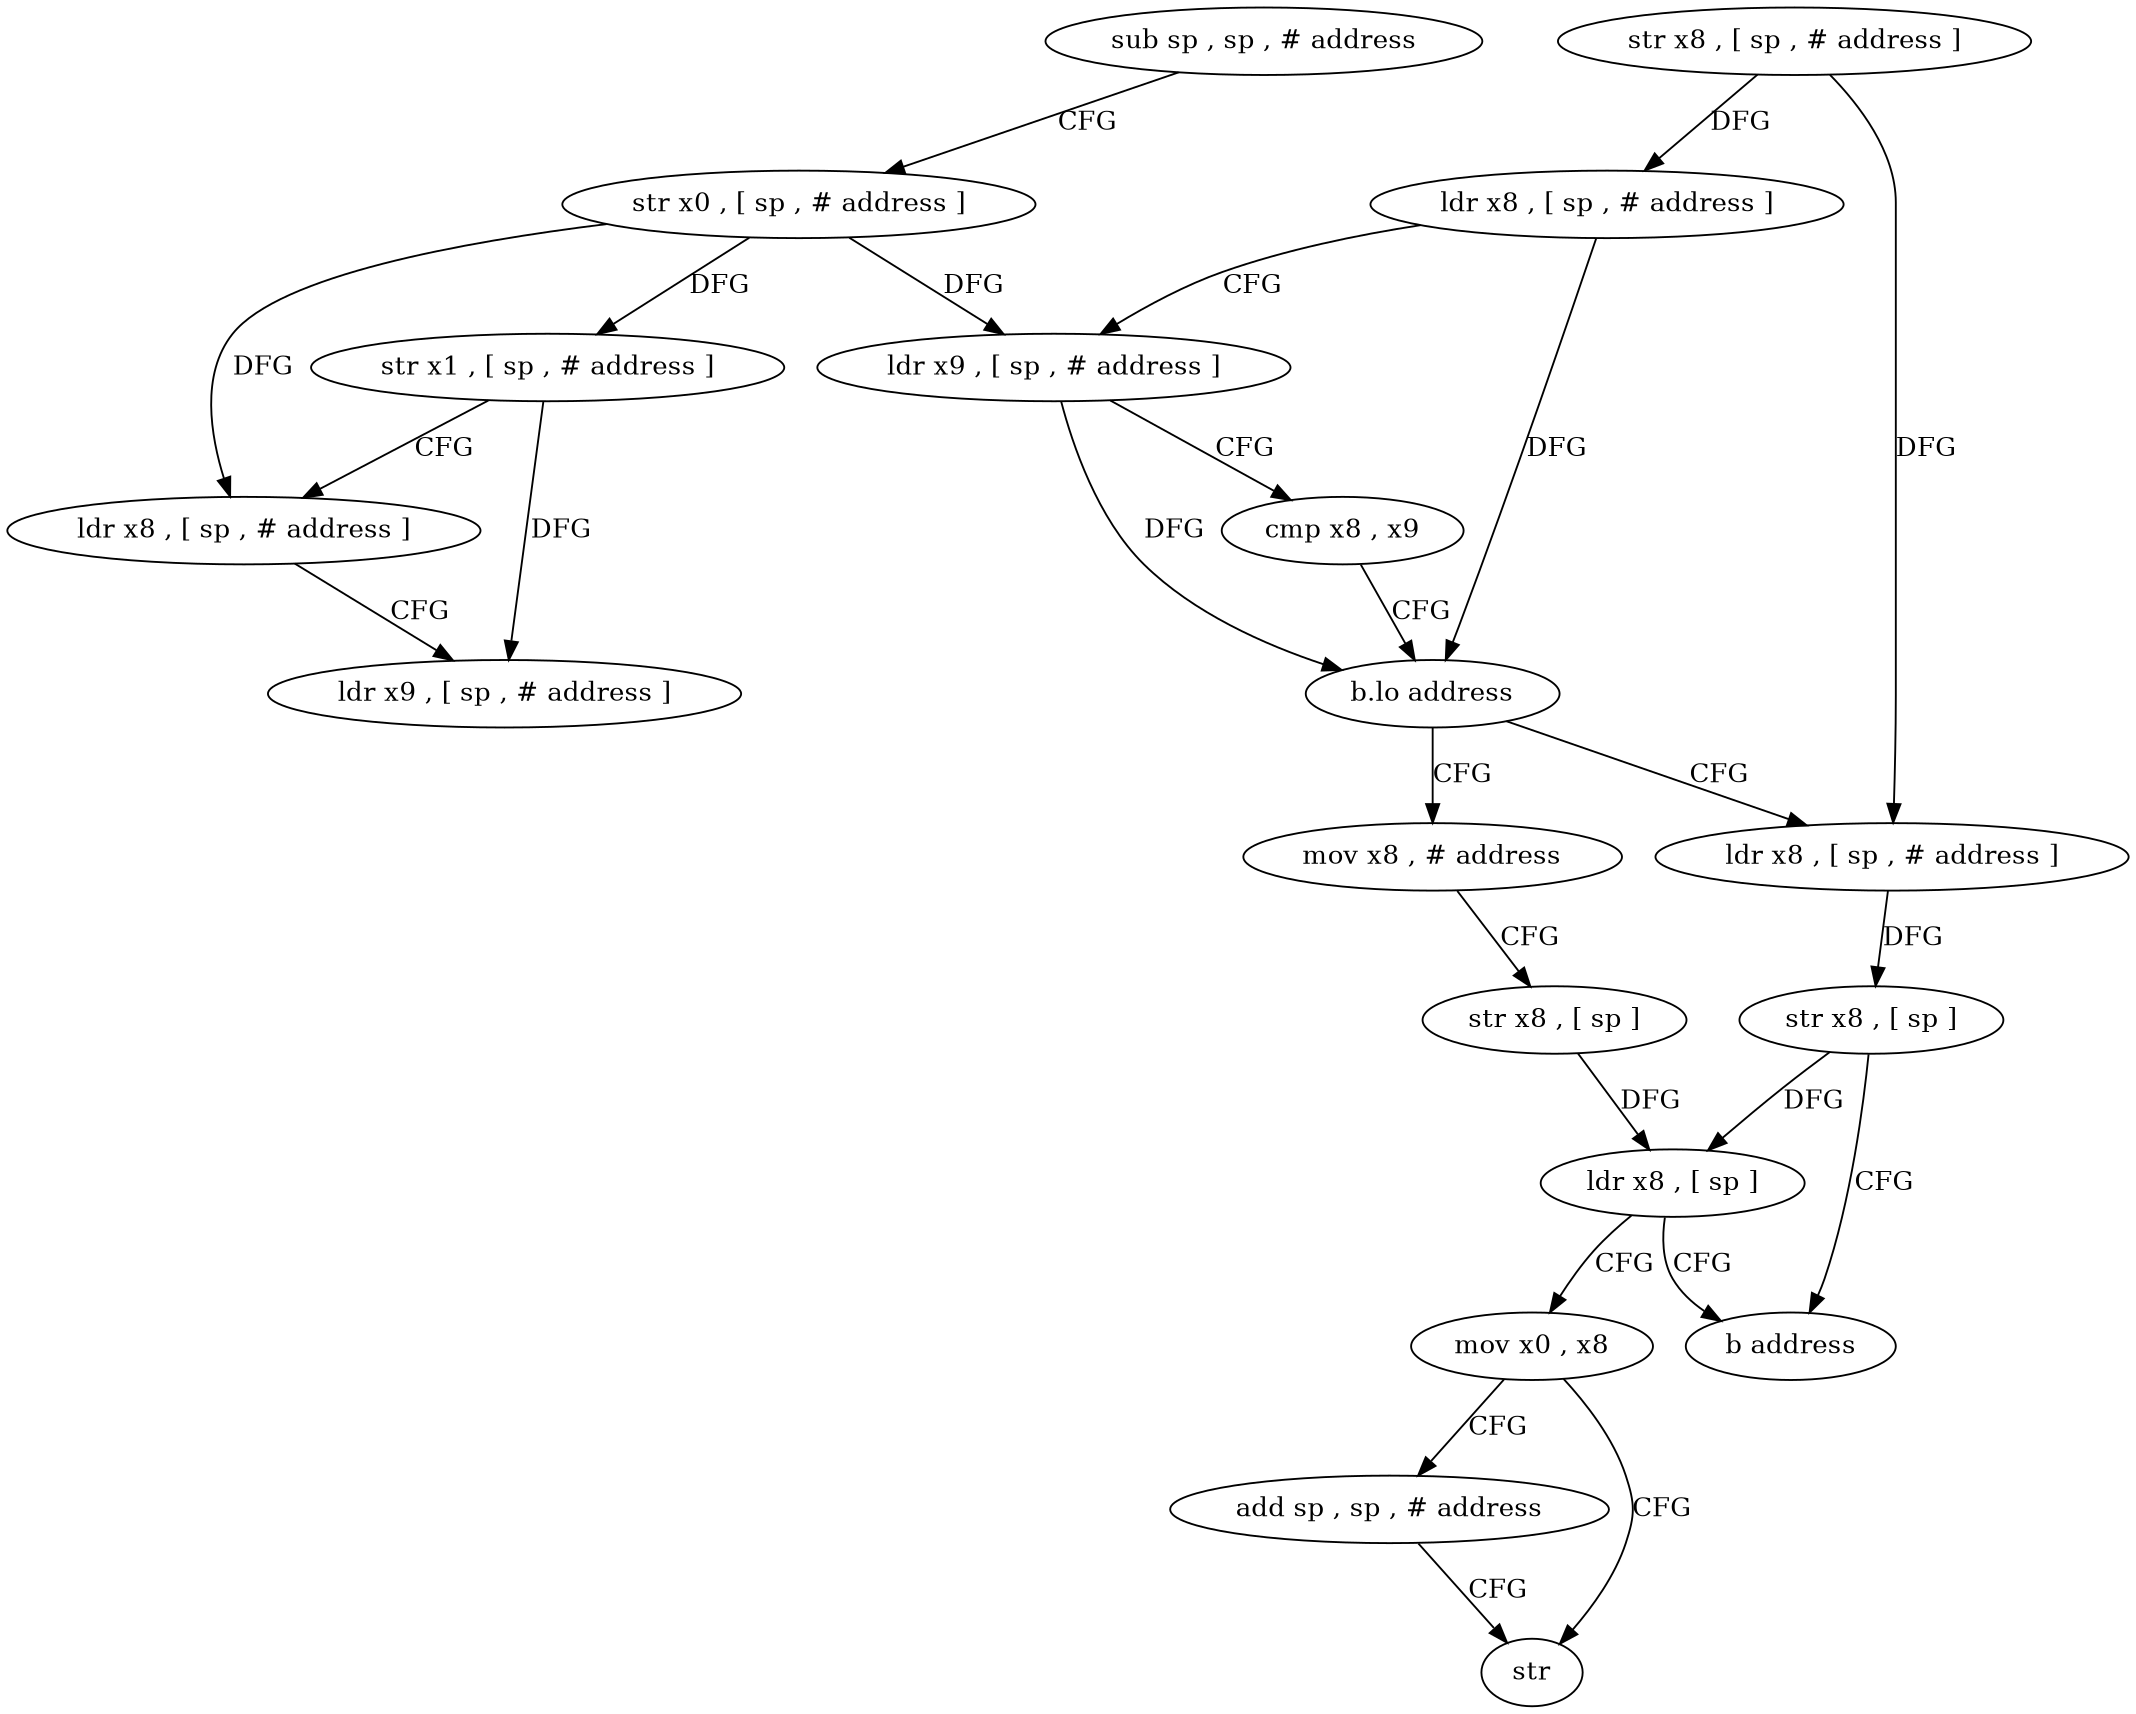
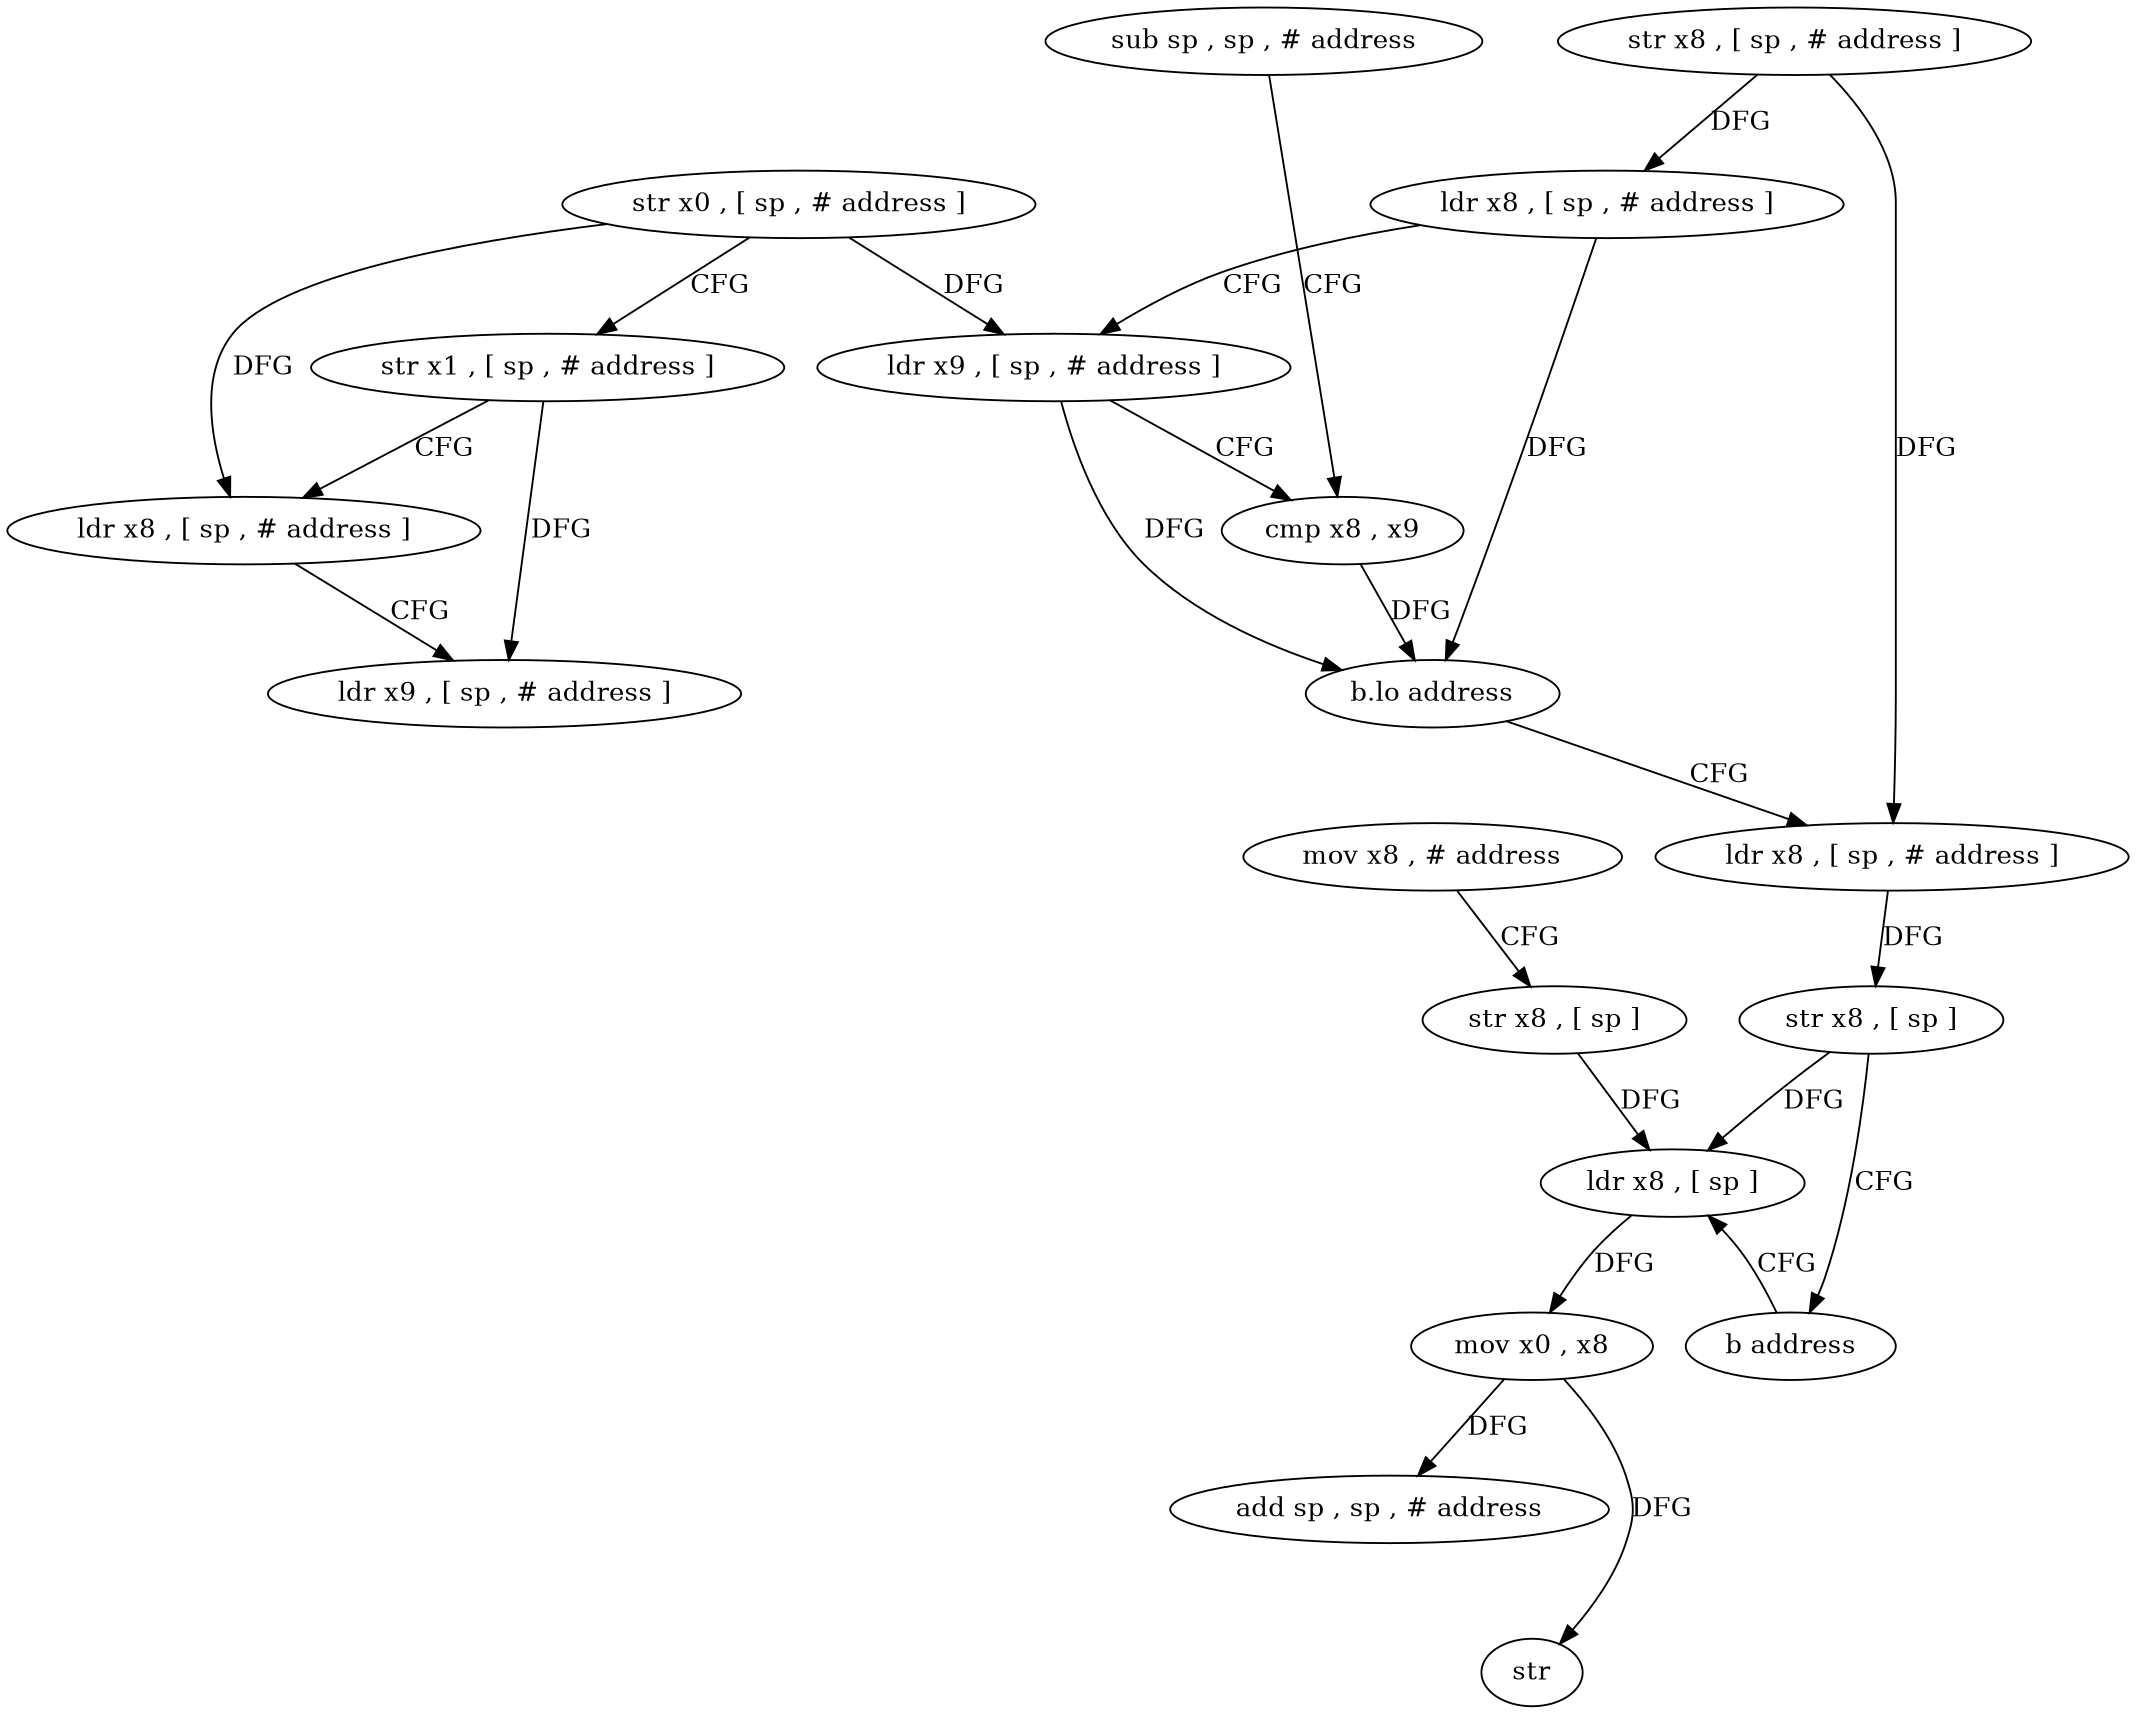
(1041, 120) -> (1302, 277)
(720, 286) -> (720, 286)
(1421, 612) -> (1421, 612)
(1433, 766) -> none
(1625, 1265) -> (1625, 1265)
(1669, 1271) -> (1753, 1269)
(1498, 1428) -> (1498, 1428)
(1662, 1509) -> (1662, 1509)
(1456, 1586) -> none
